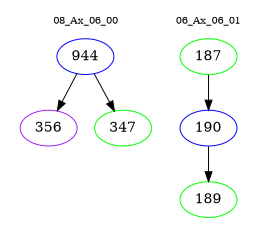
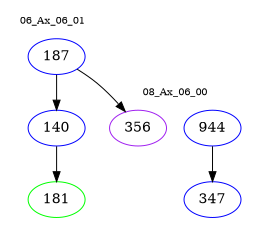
(209, 57) -> (57, 57)
(69, 88) -> (108, 93)
(123, 128) -> (213, 200)
(209, 128) -> (57, 128)
(209, 200) -> (57, 200)
